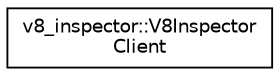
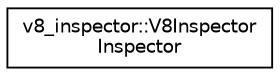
(140, 38) -> (140, 38)
